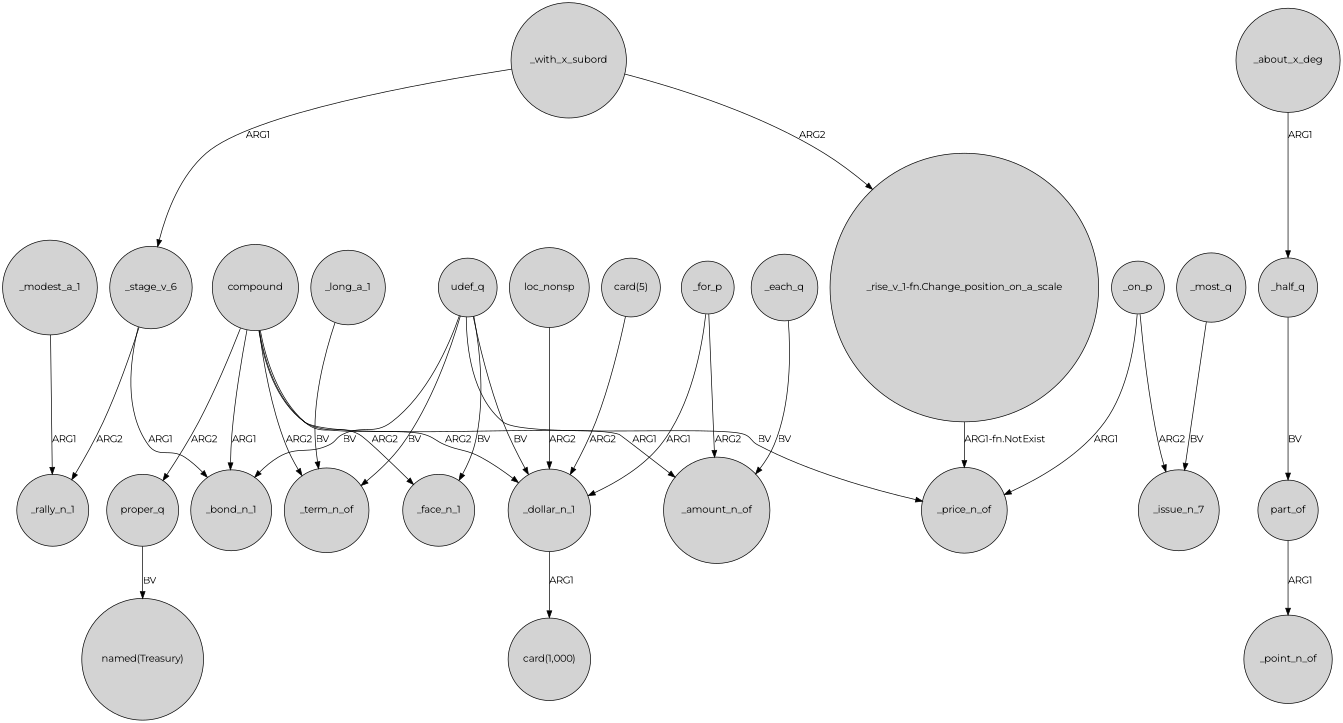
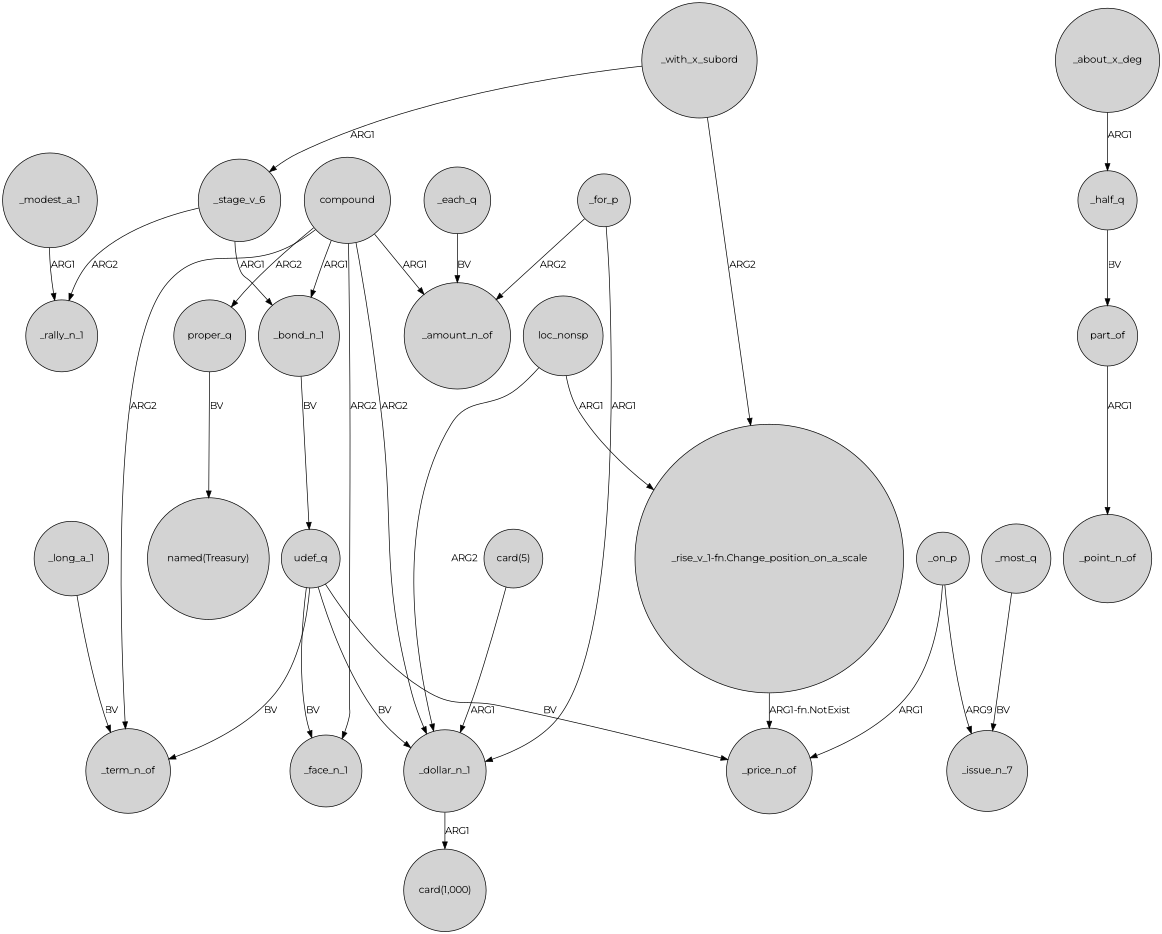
(384, 426) -> (305, 449)
none -> (598, 437)
(603, 440) -> (483, 711)
(1172, 440) -> (979, 711)
